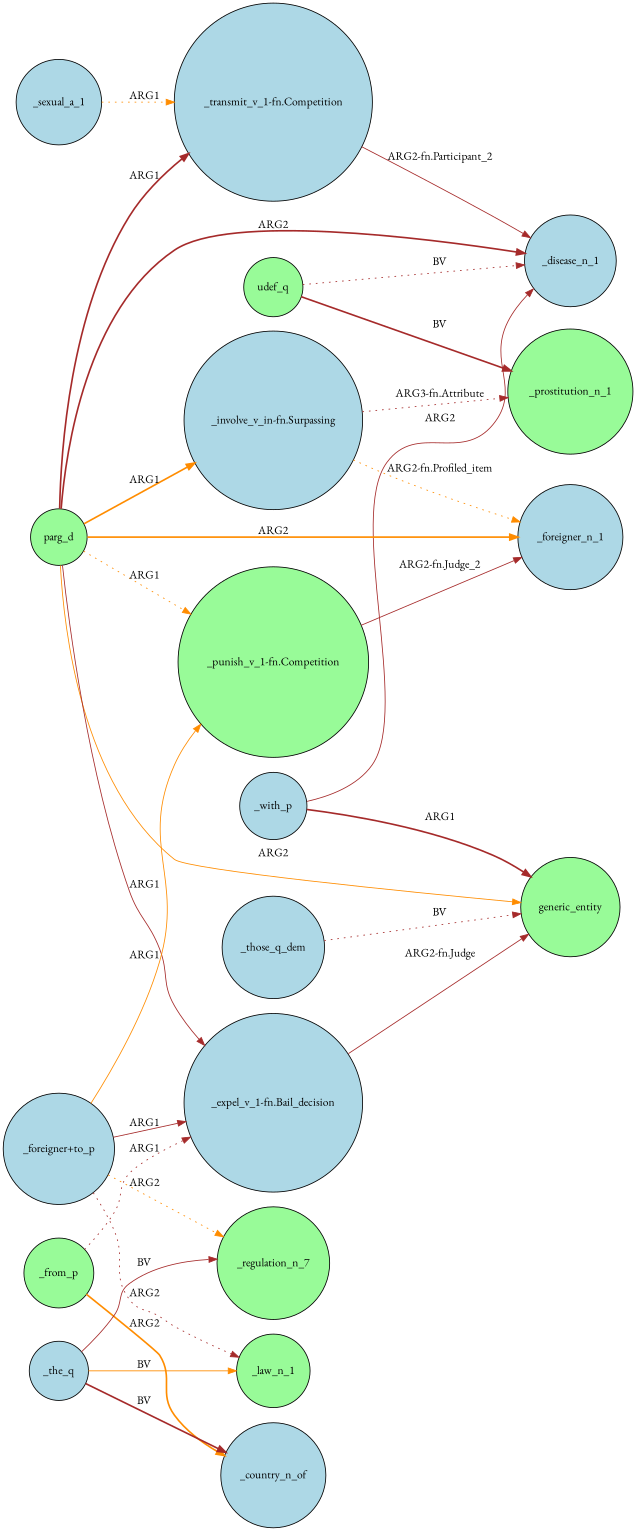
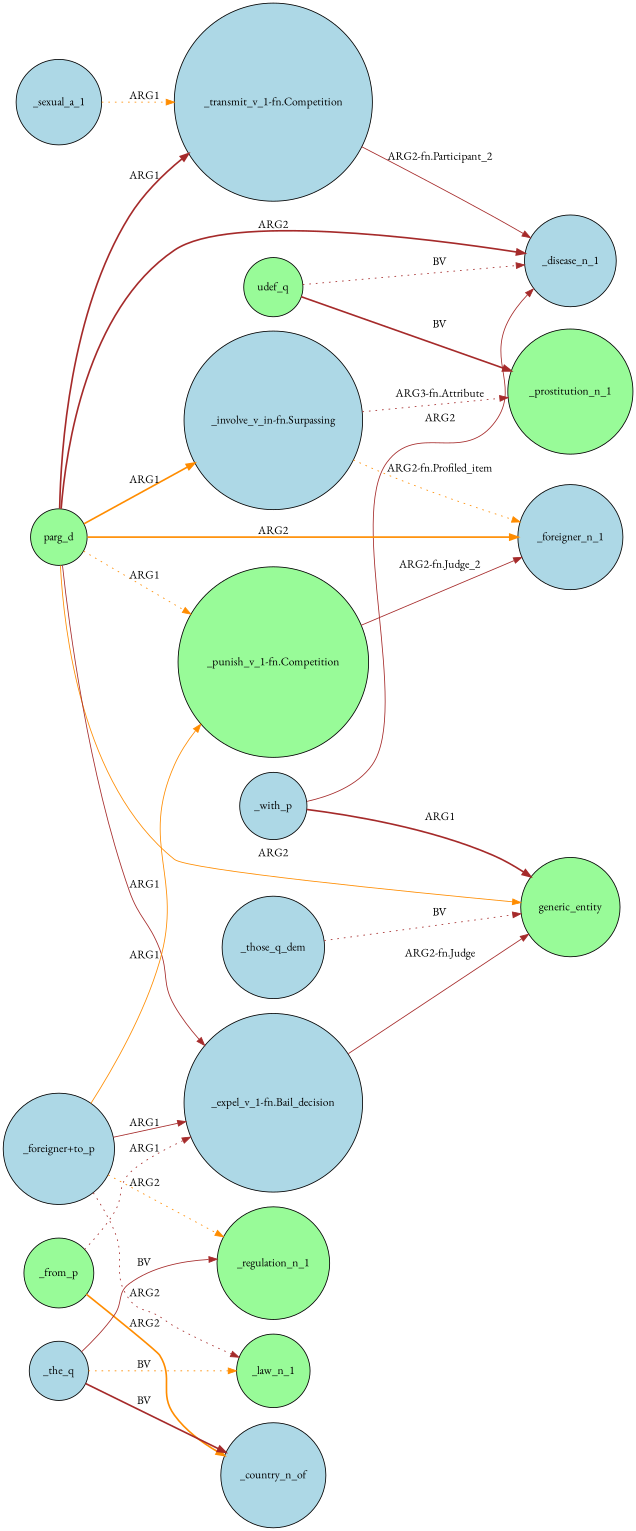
(273, 1263) -> (273, 1263)
(158, 1371) -> (158, 1371)
